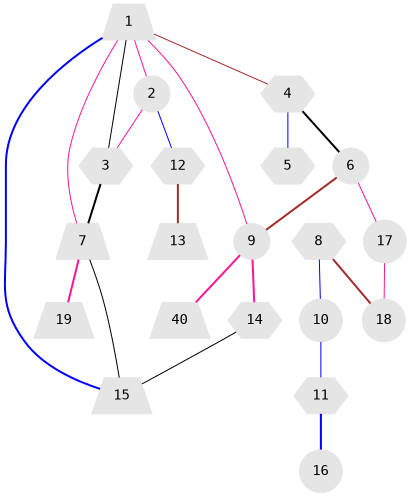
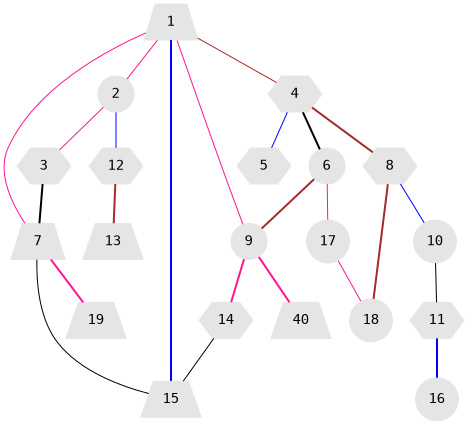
(117, 94) -> none
none -> (342, 130)
(321, 360) -> (436, 283)
